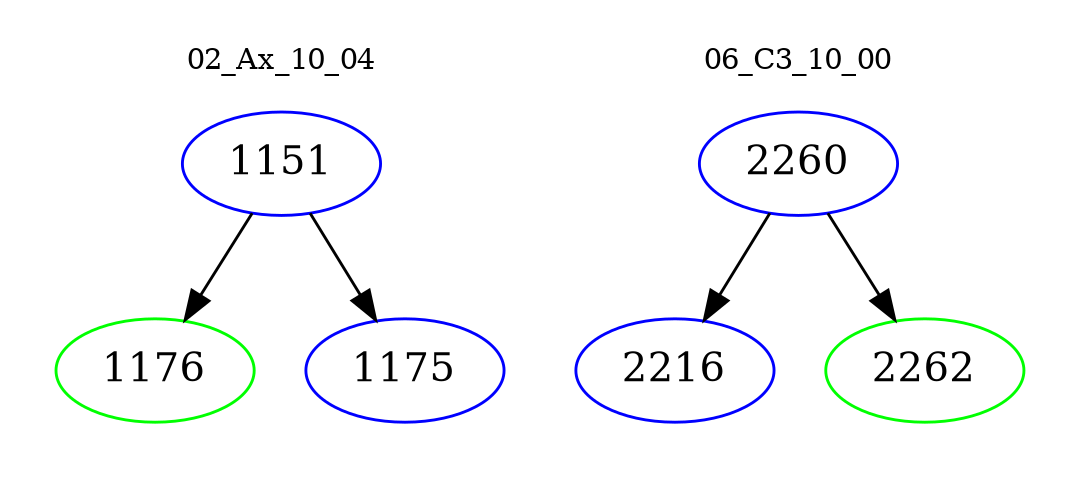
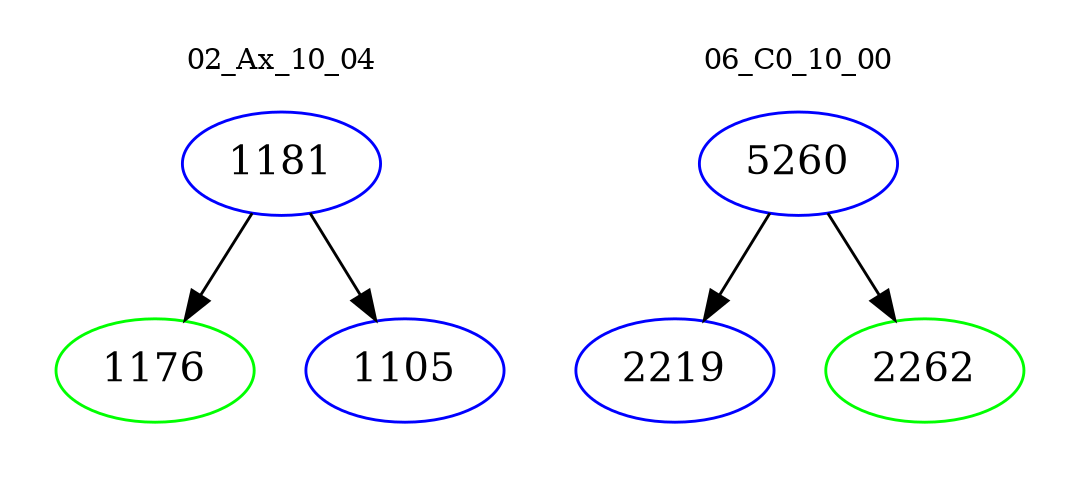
(798, 62) -> (798, 62)
(281, 164) -> (281, 164)
(798, 164) -> (798, 164)
(405, 371) -> (405, 371)
(675, 371) -> (675, 371)
